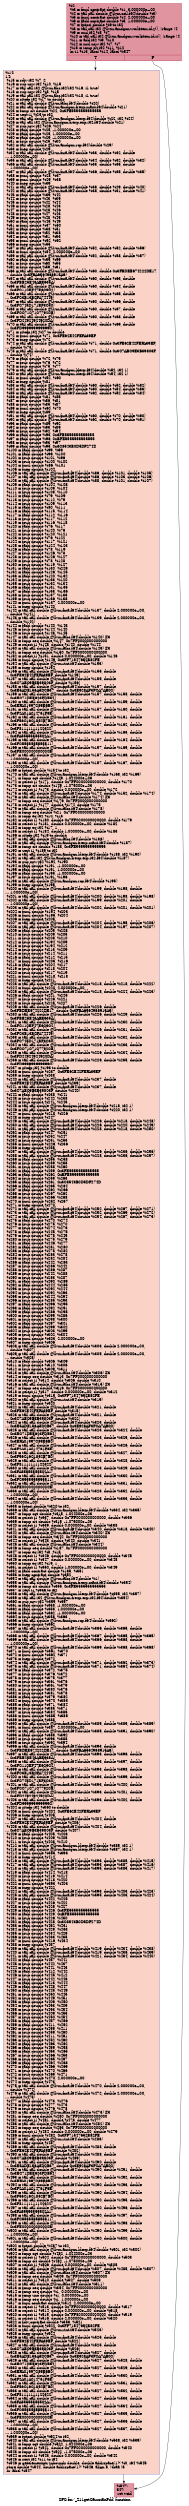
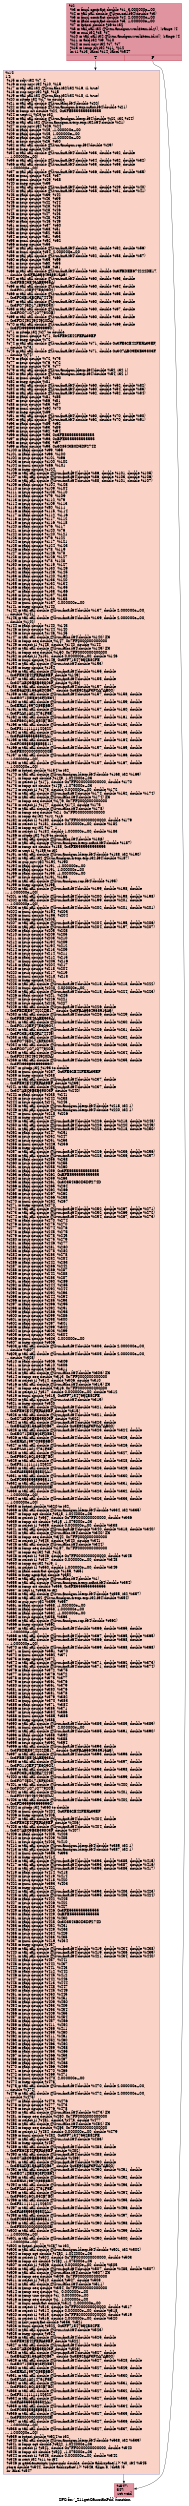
(36, 569) -> (36, 569)
